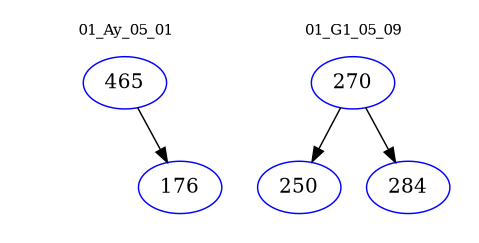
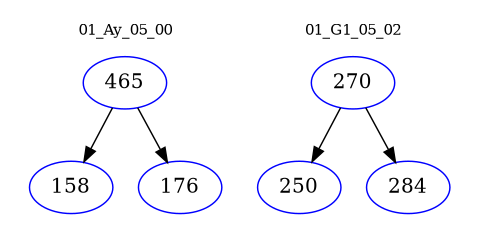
(126, 31) -> (126, 31)
(354, 31) -> (354, 31)
none -> (71, 187)
